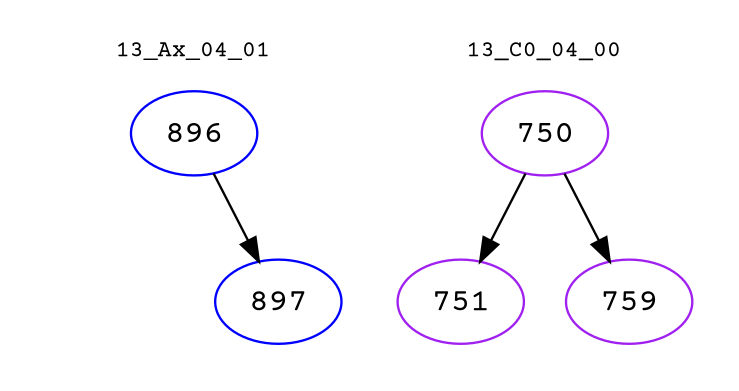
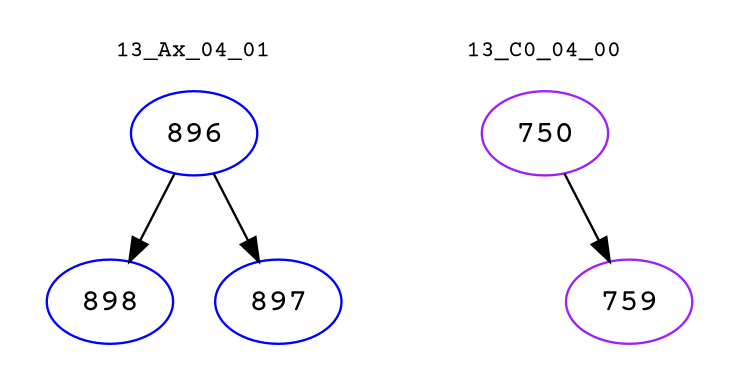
none -> (110, 302)
(461, 302) -> none
